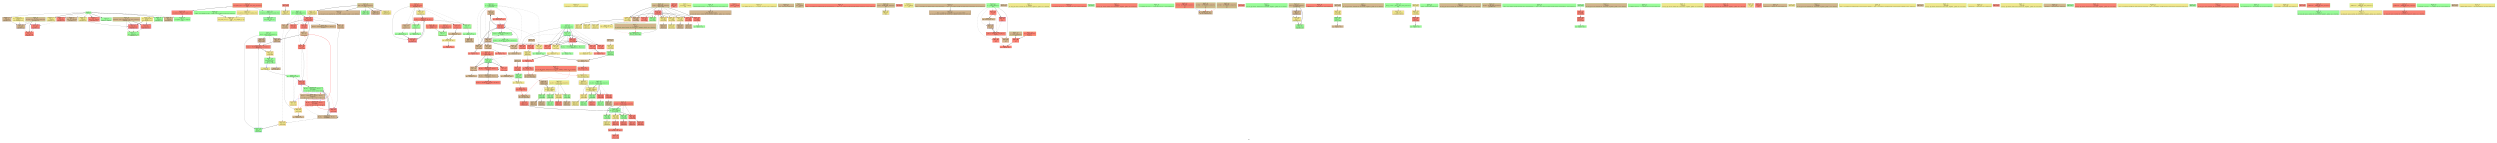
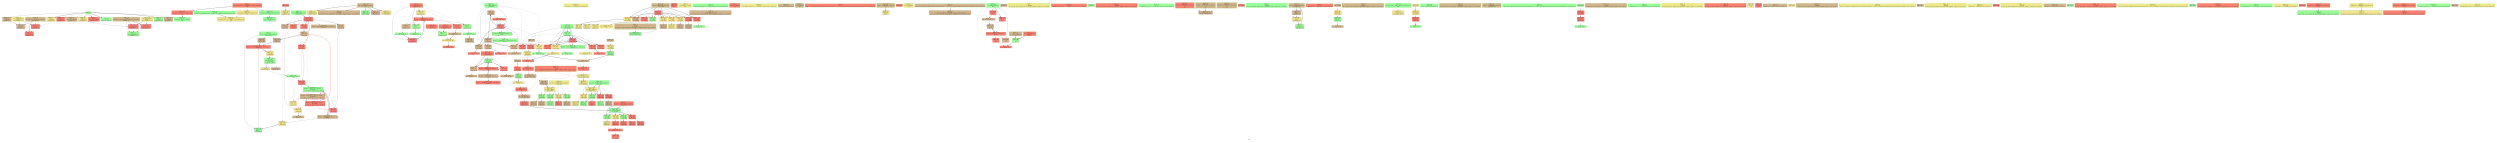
(1016, 40) -> (1016, 40)
